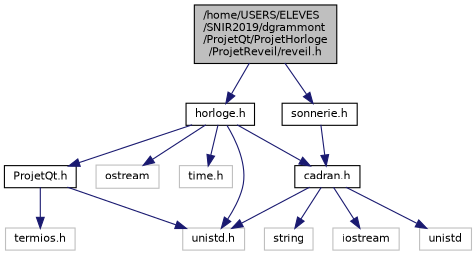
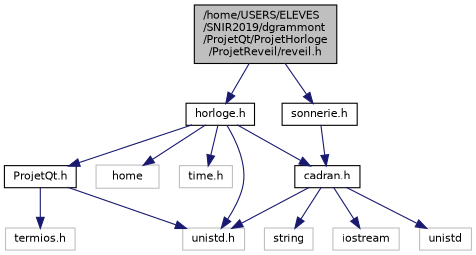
(128, 177) -> (128, 177)
